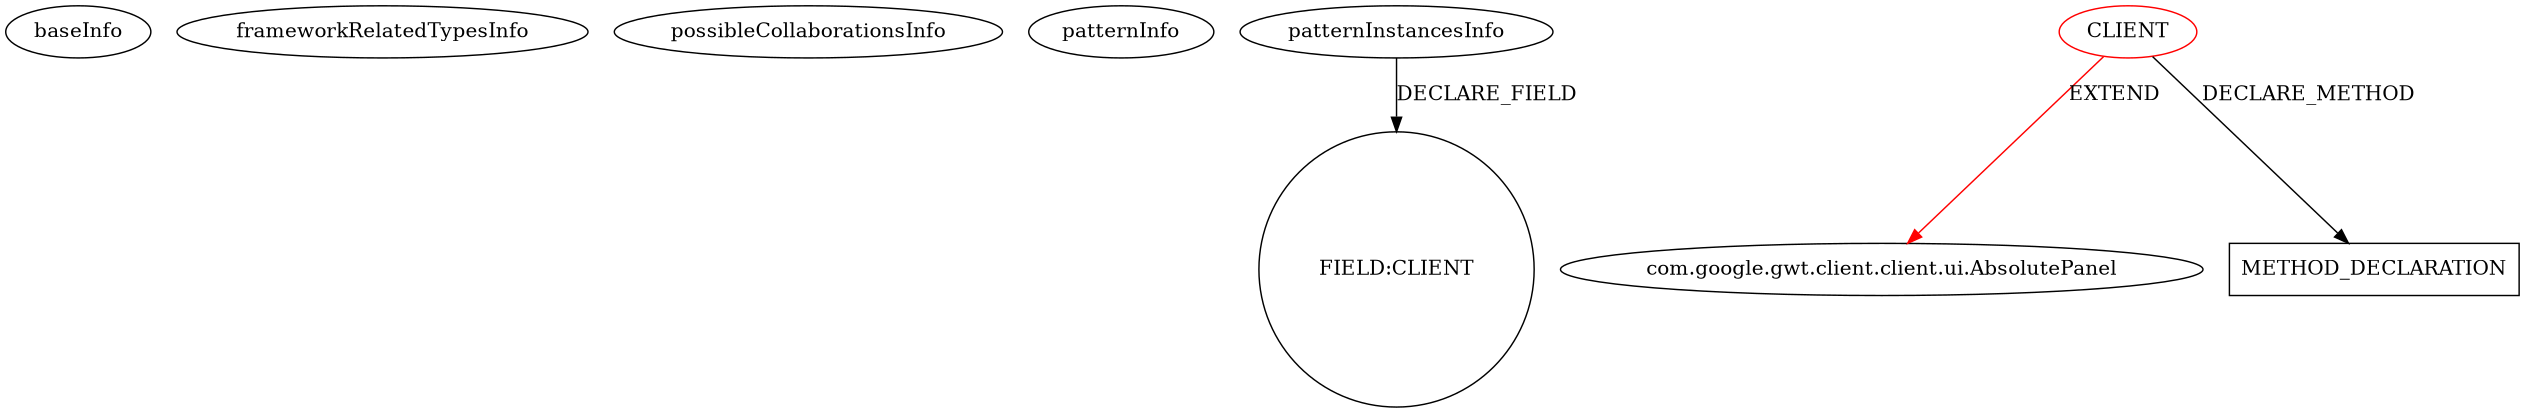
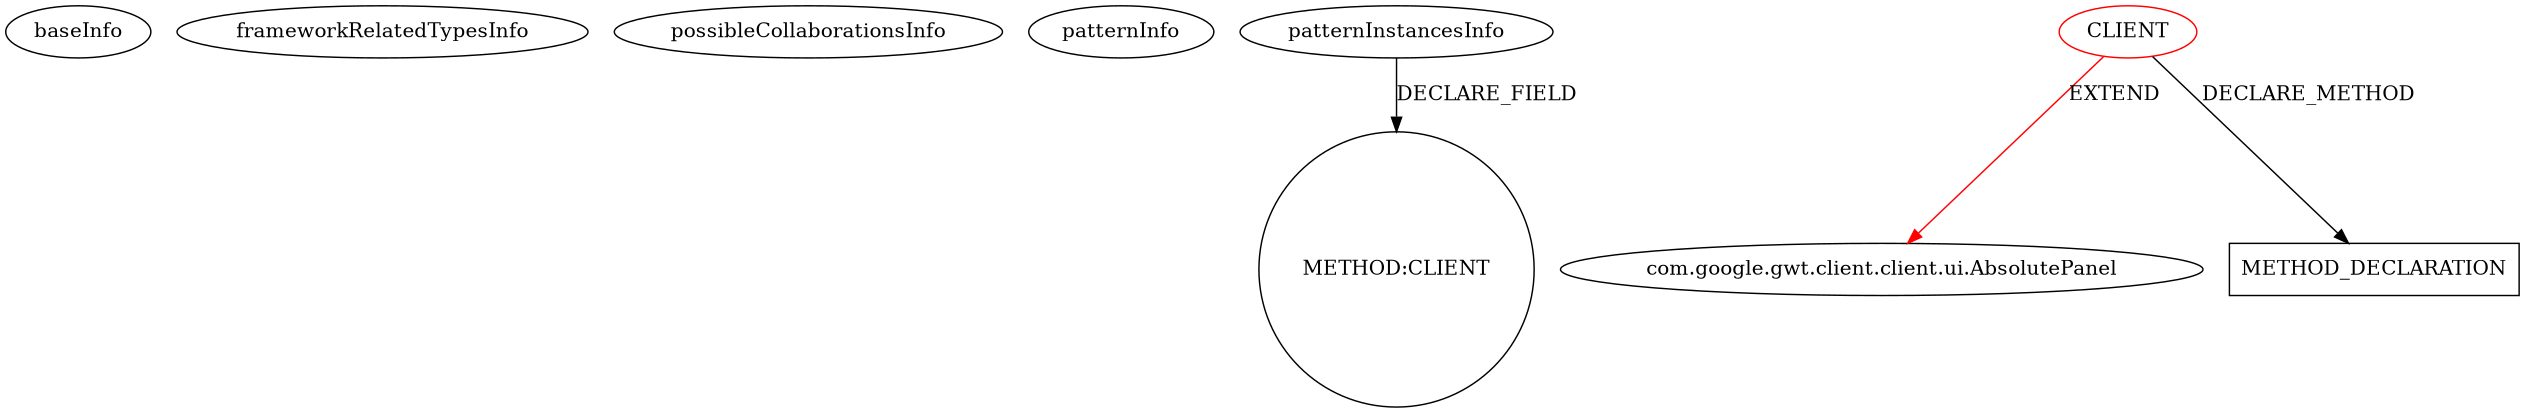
(1397, 269) -> (1397, 269)
